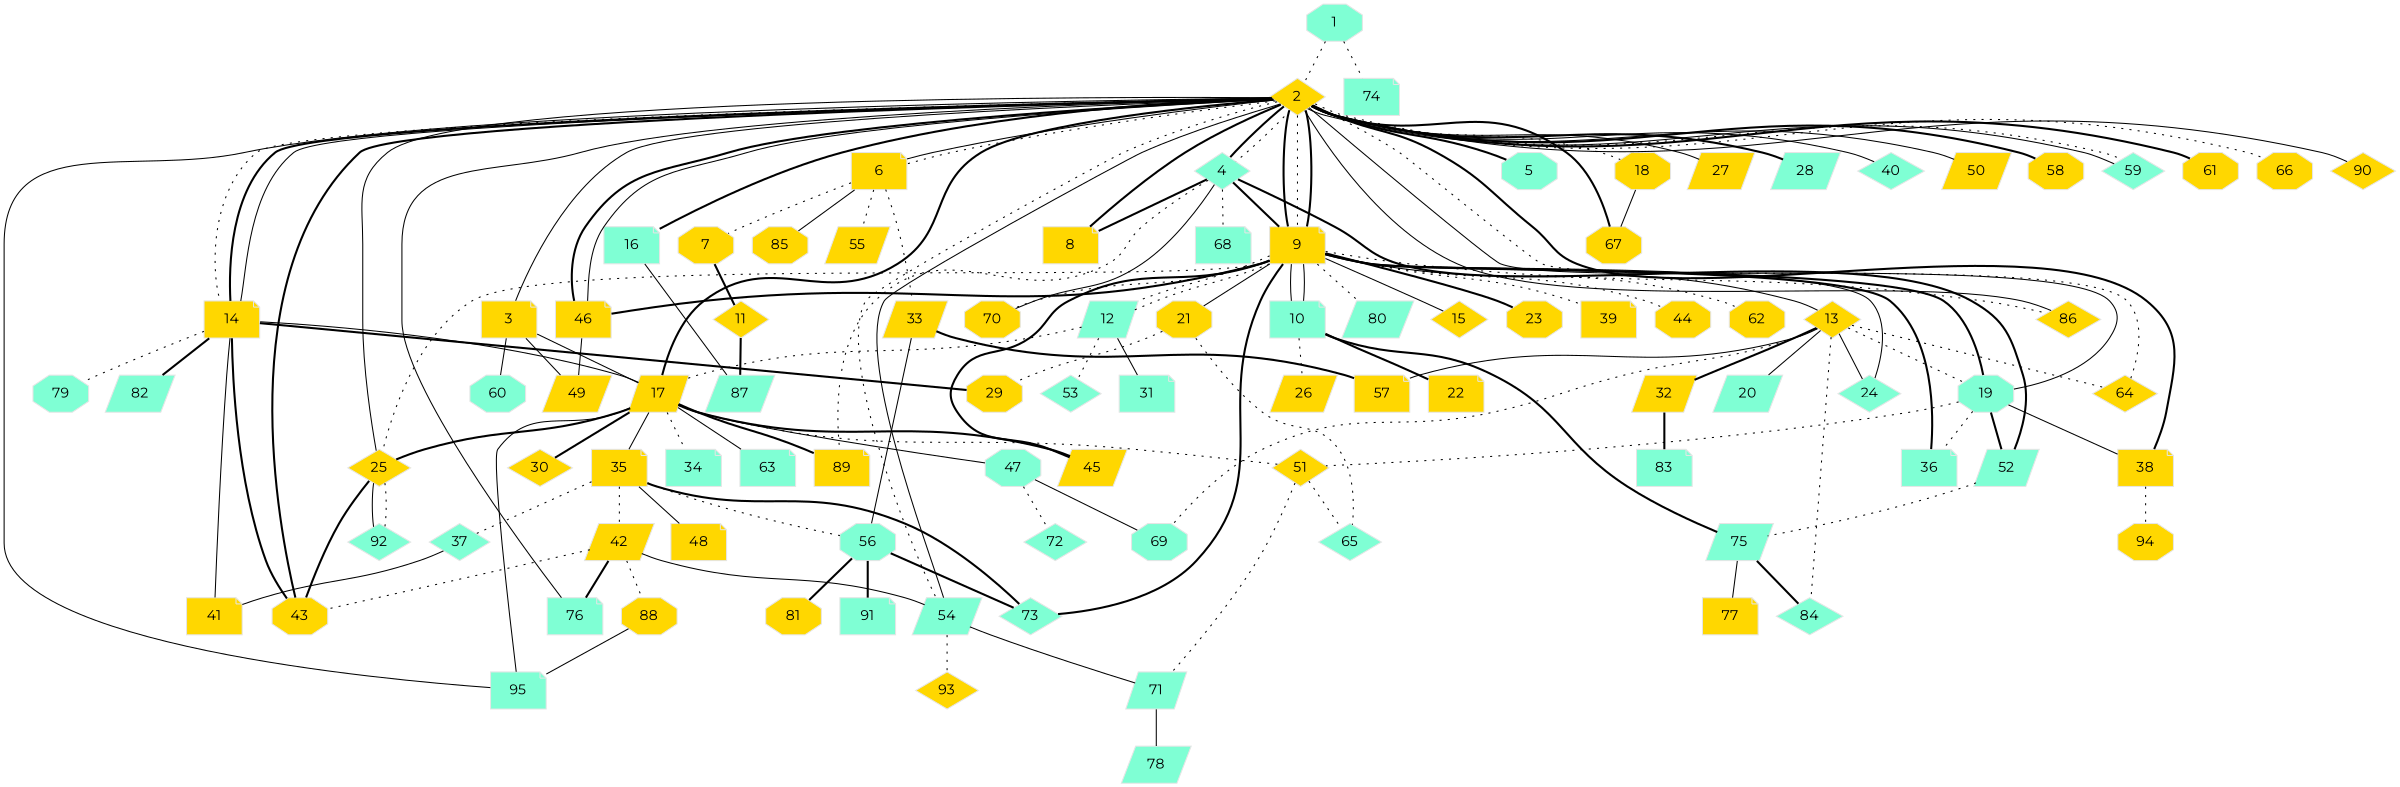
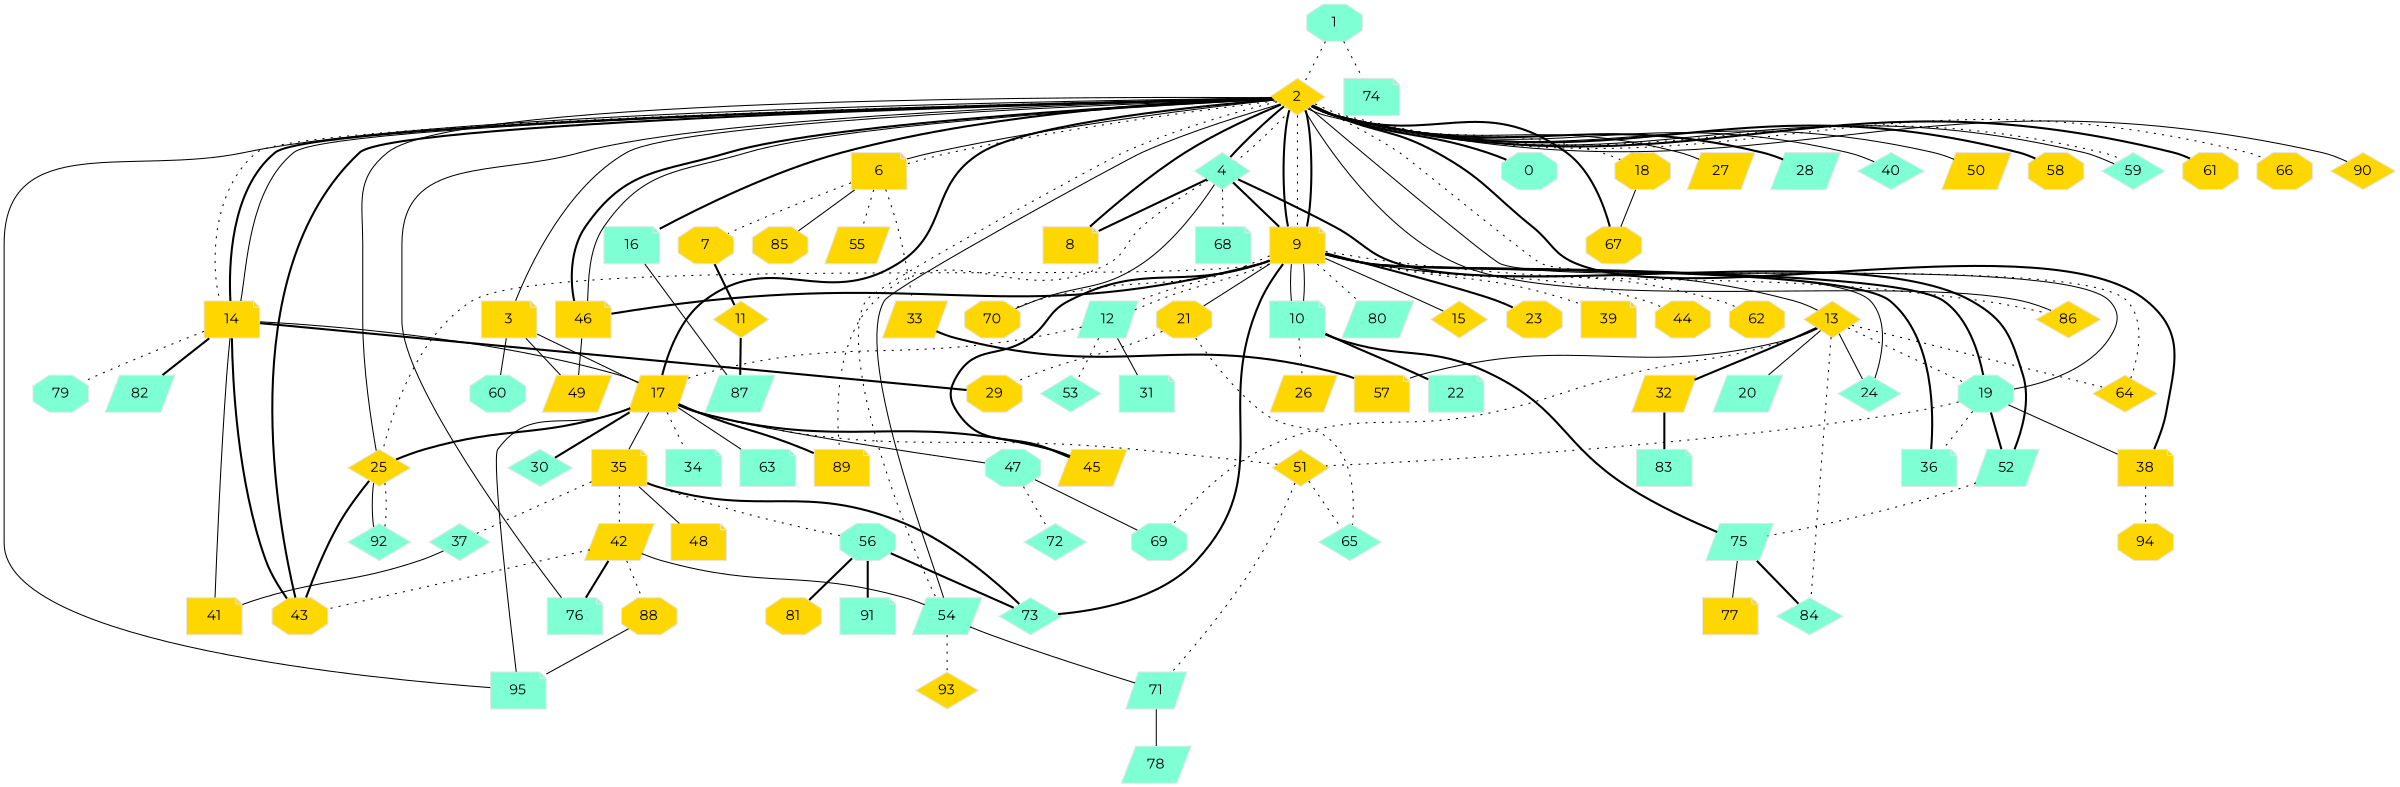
(1529, 171) -> (1529, 171)
(1456, 394) -> (1456, 394)
(895, 412) -> none
(540, 468) -> (540, 468)
